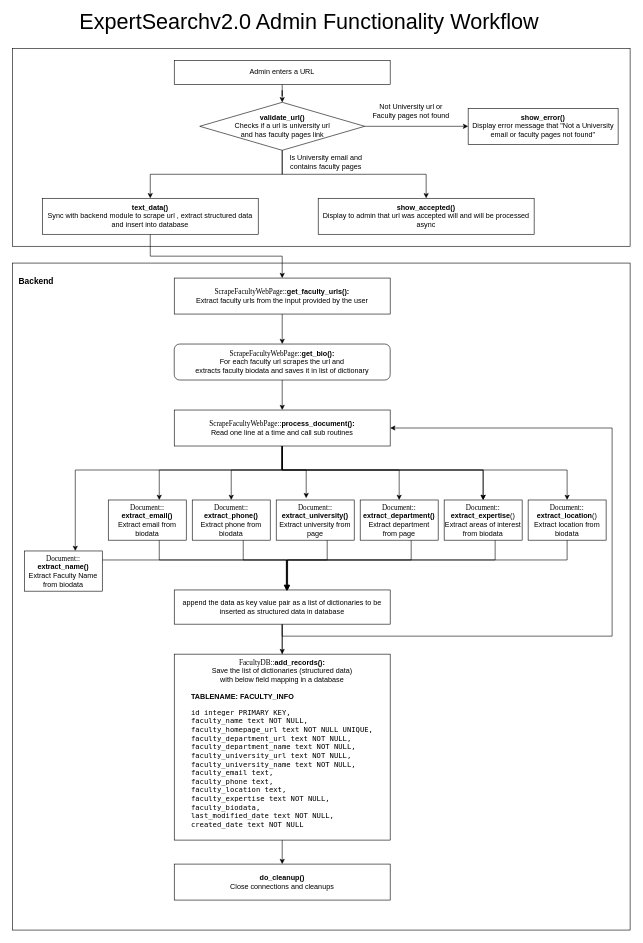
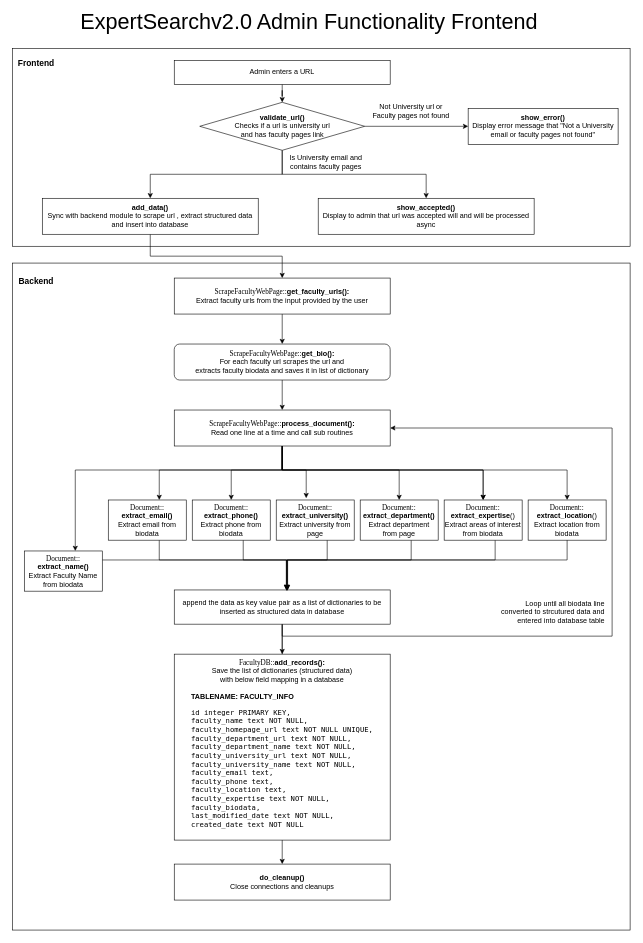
(309, 21) -> (309, 21)
none -> (36, 63)
(150, 216) -> (150, 216)
none -> (552, 612)
